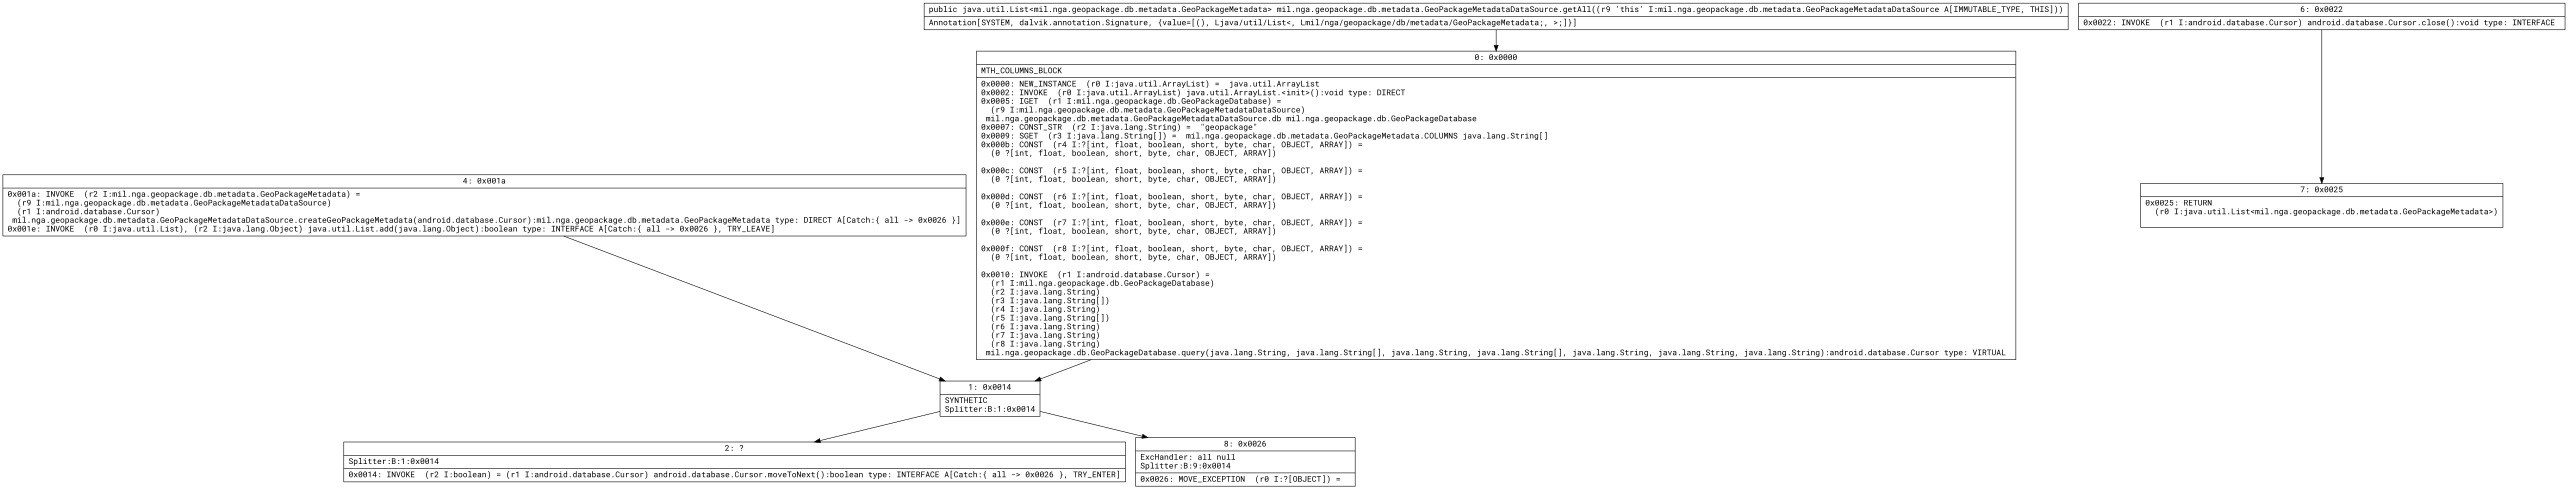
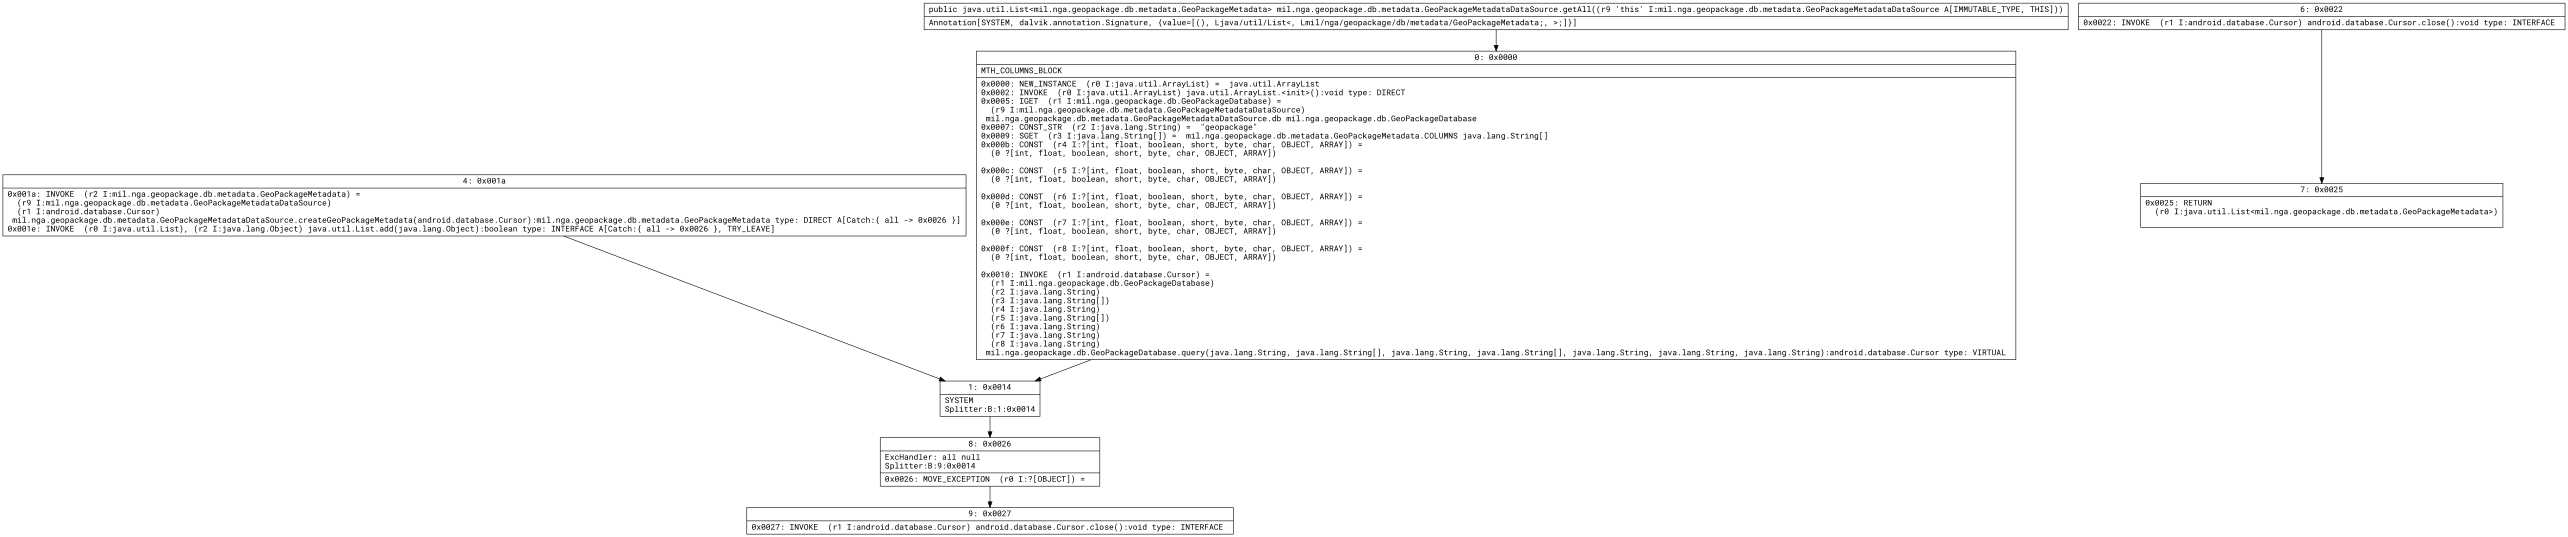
(966, 401) -> (959, 401)
(735, 462) -> none
none -> (990, 521)
